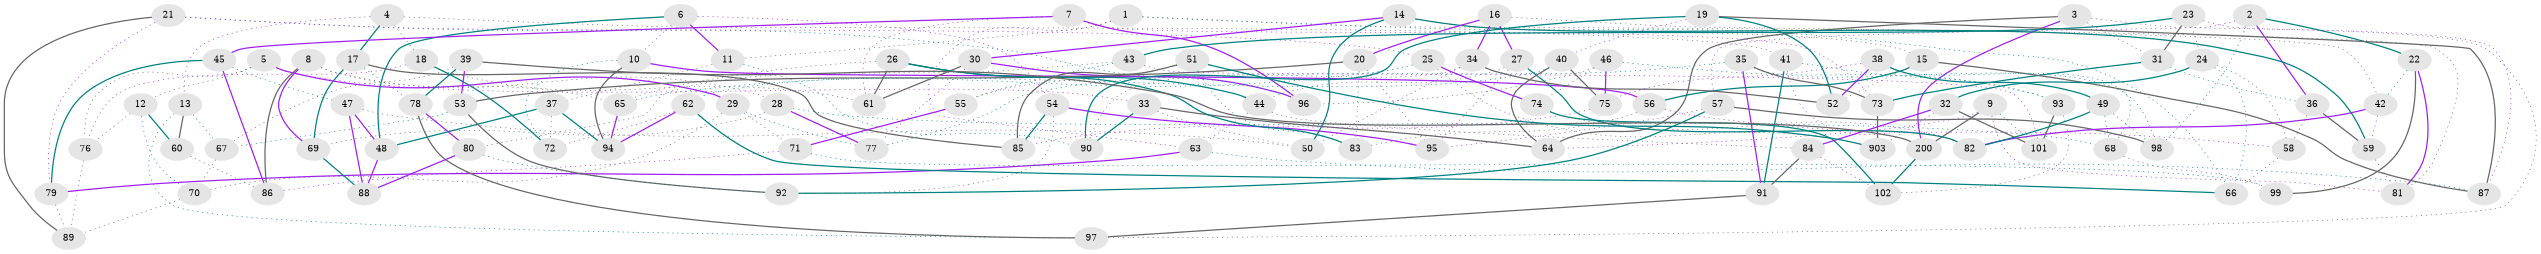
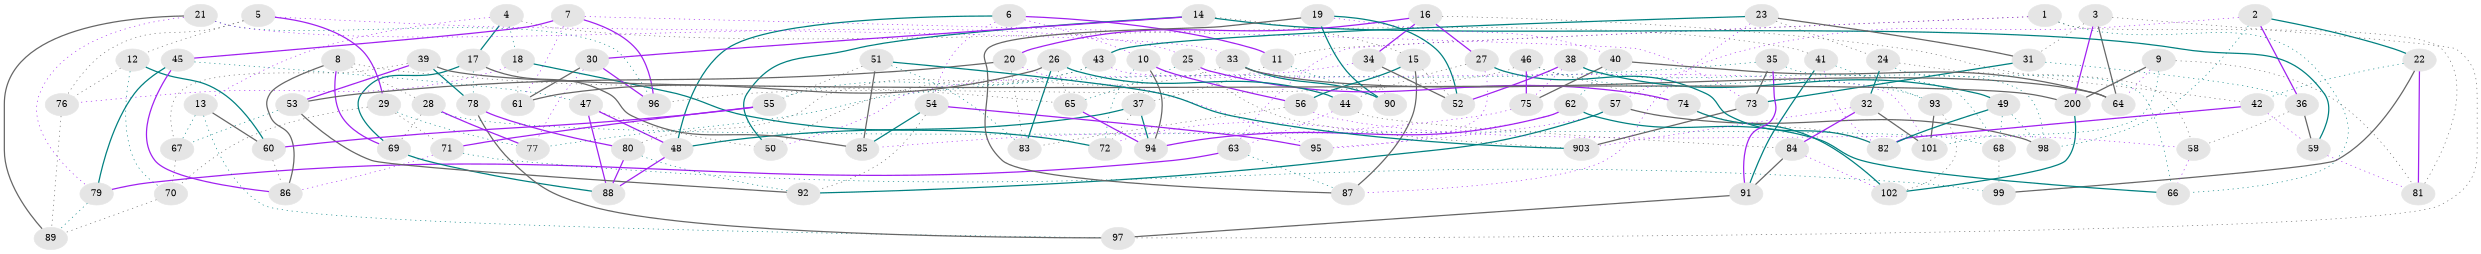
none -> (519, 128)
(2172, 178) -> (2312, 88)
